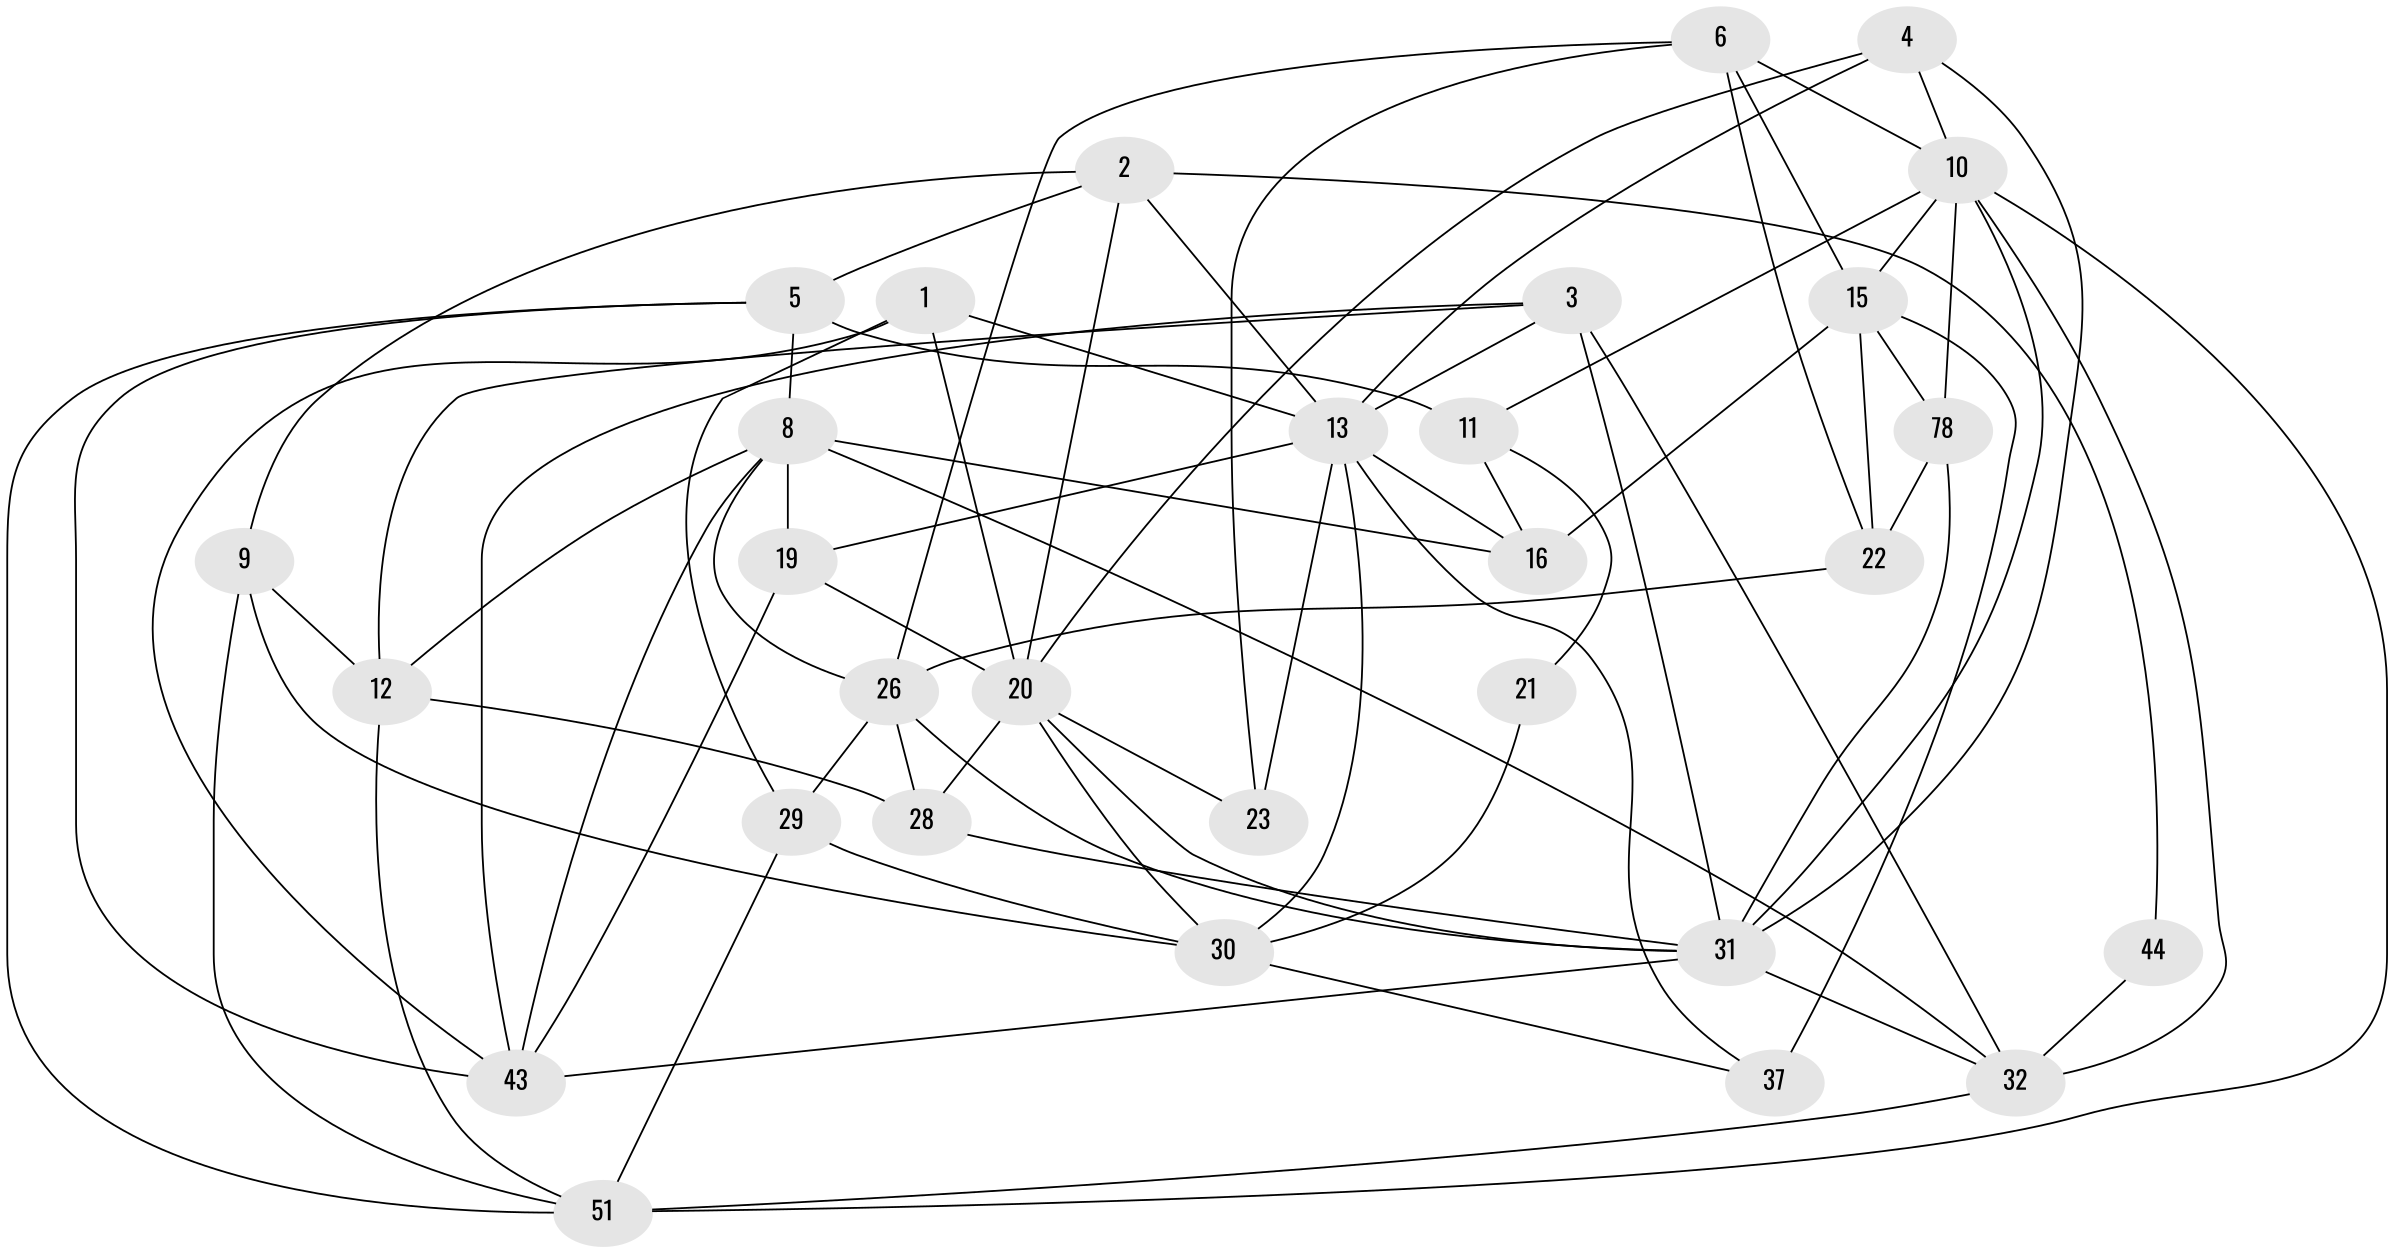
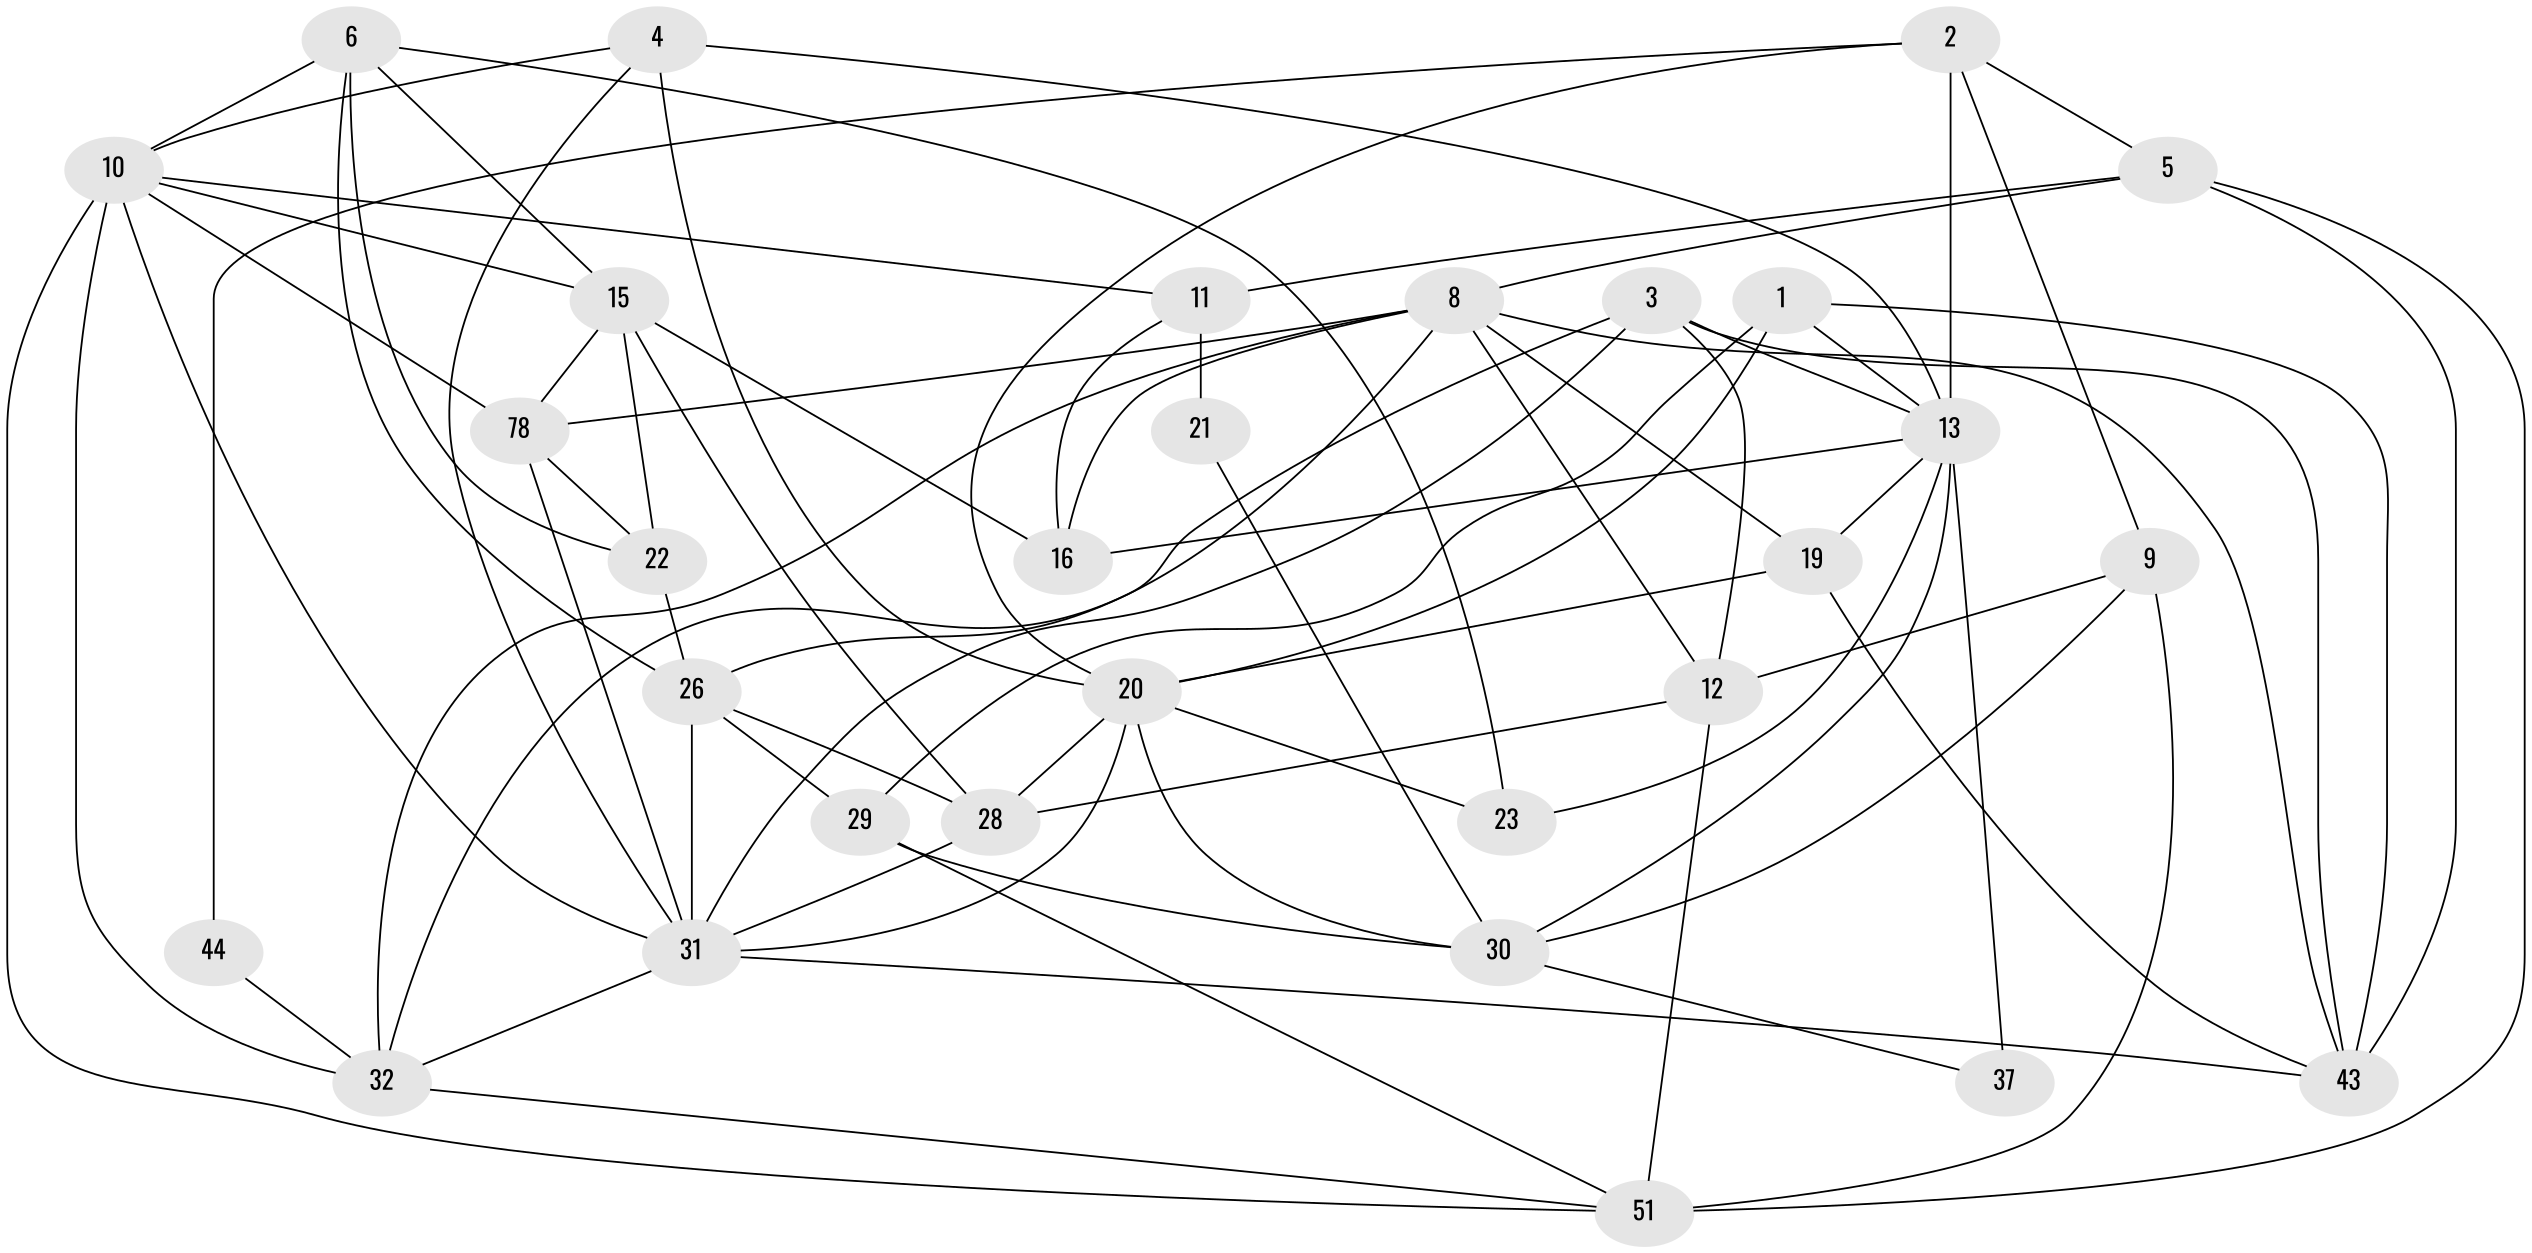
none -> (988, 371)
(1970, 630) -> (794, 585)
